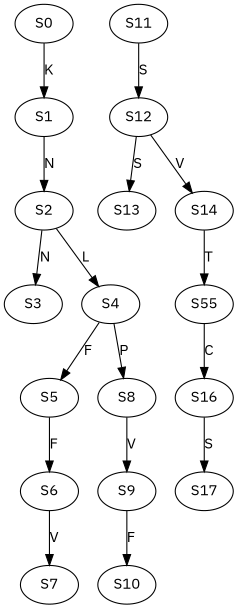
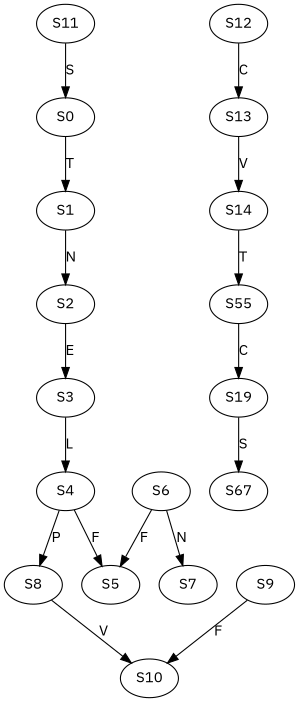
(139, 65) -> (66, 65)
(49, 70) -> (70, 164)
(168, 159) -> (239, 159)
(138, 164) -> (244, 70)
(74, 253) -> (66, 439)
(45, 257) -> (70, 351)
(204, 398) -> (239, 398)
(49, 439) -> (139, 533)
(127, 439) -> (87, 628)
(204, 491) -> (239, 491)
(54, 538) -> (182, 538)
